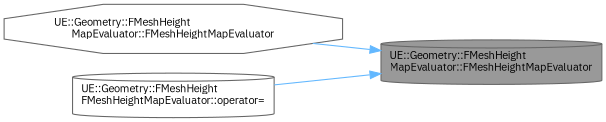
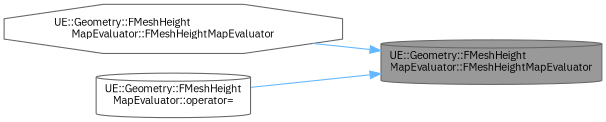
(173, 95) -> (173, 95)
